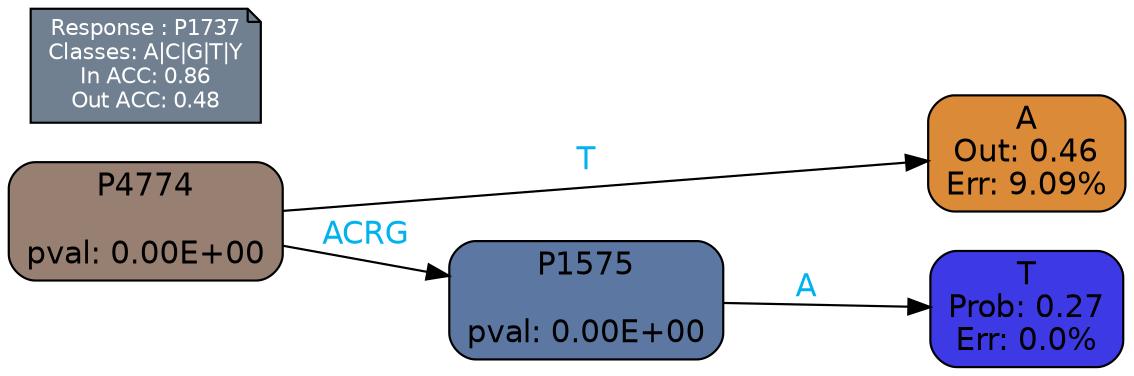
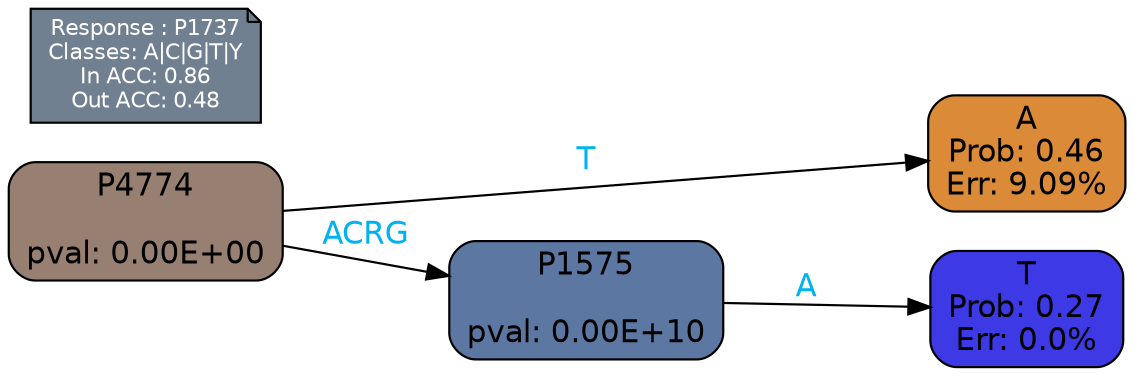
(1027, 153) -> (1027, 153)
(586, 300) -> (586, 300)
